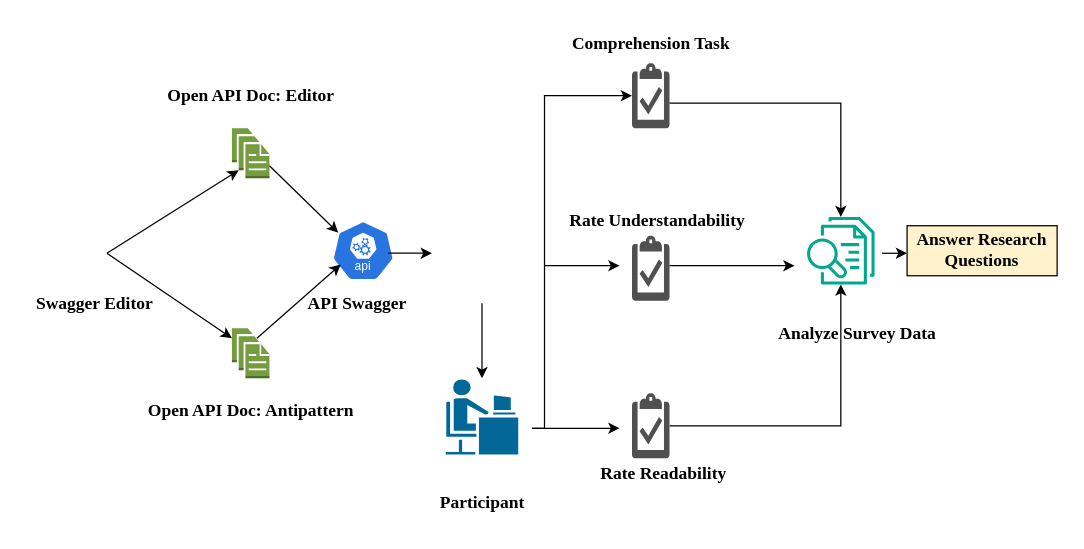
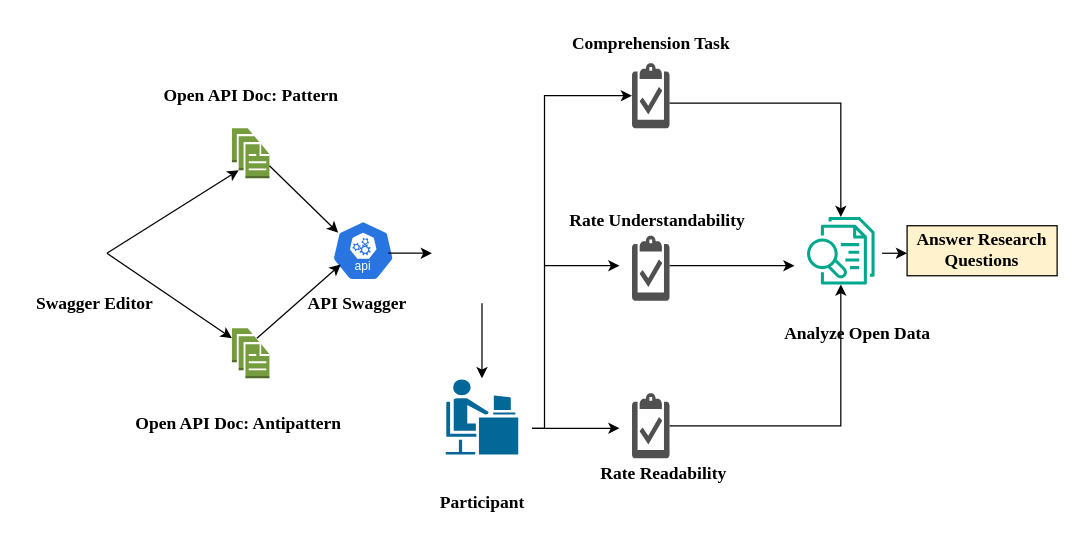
(251, 97) -> (251, 97)
(858, 334) -> (858, 334)
(251, 412) -> (238, 424)
